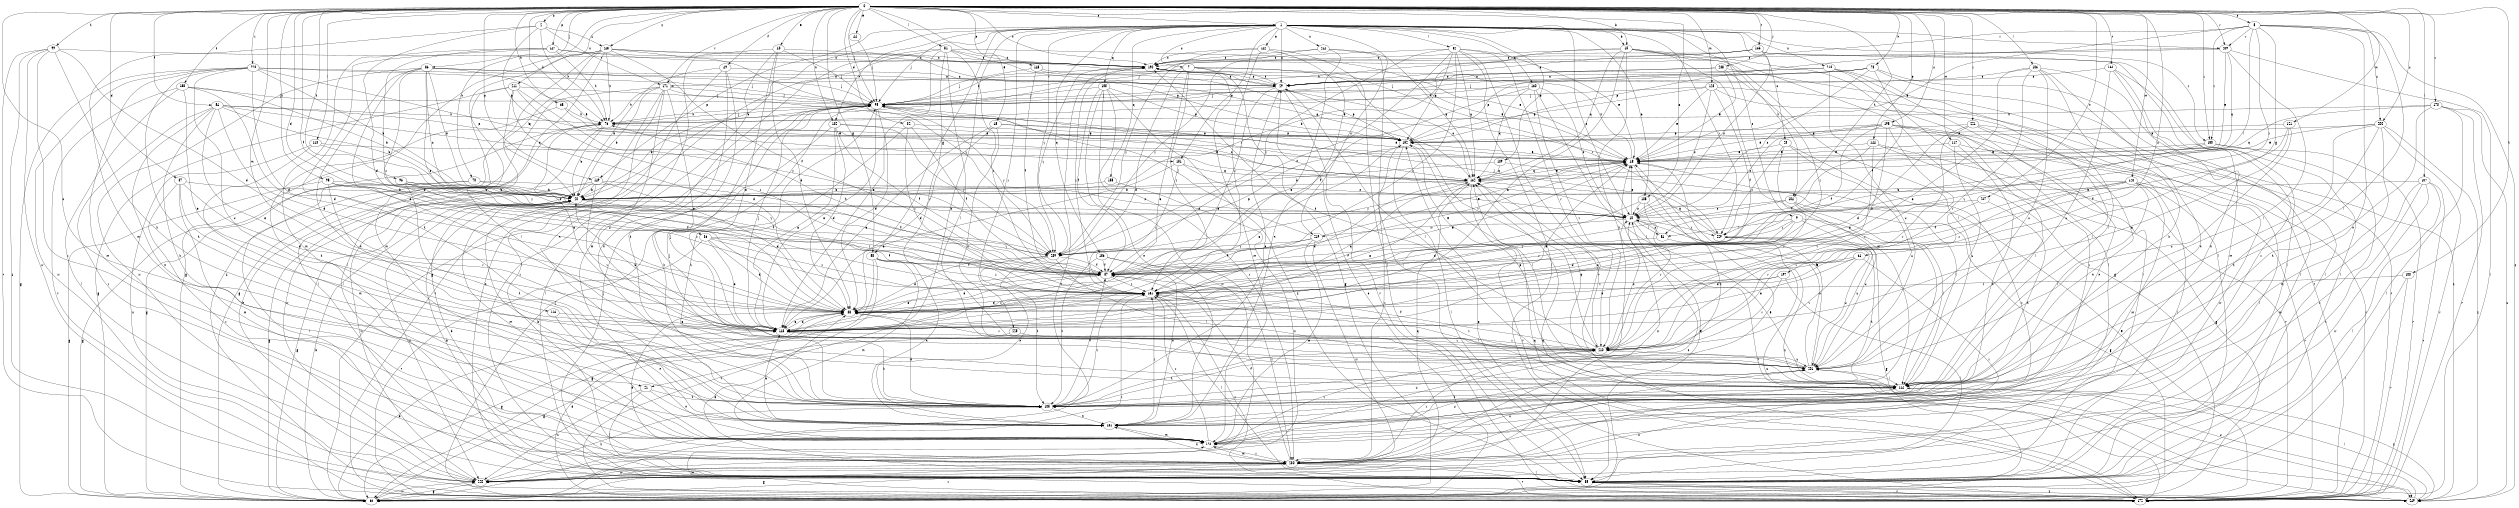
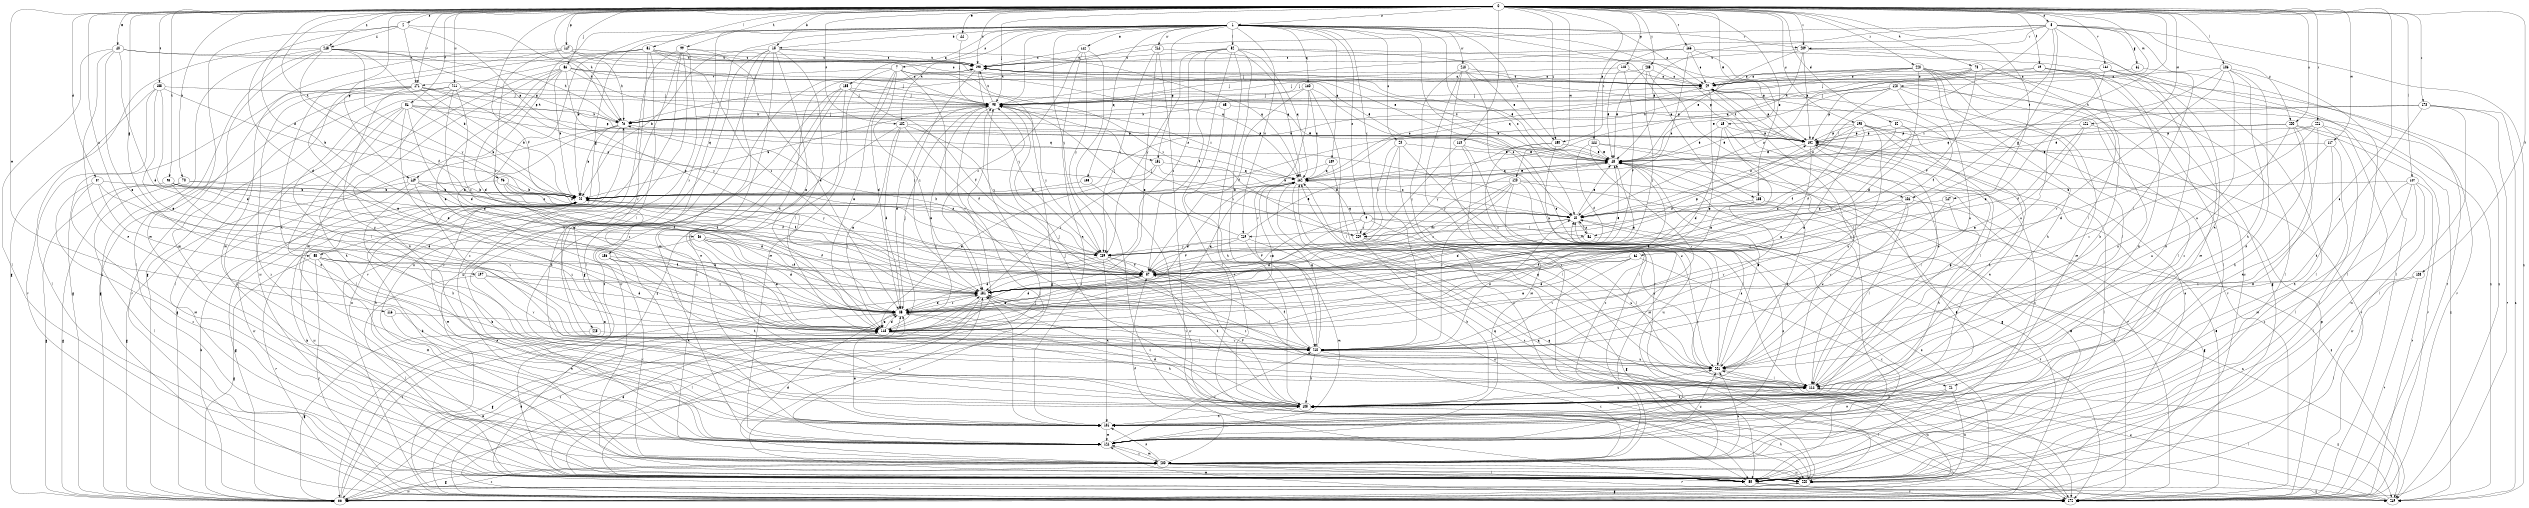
(639, 9) -> none
none -> (2138, 68)
